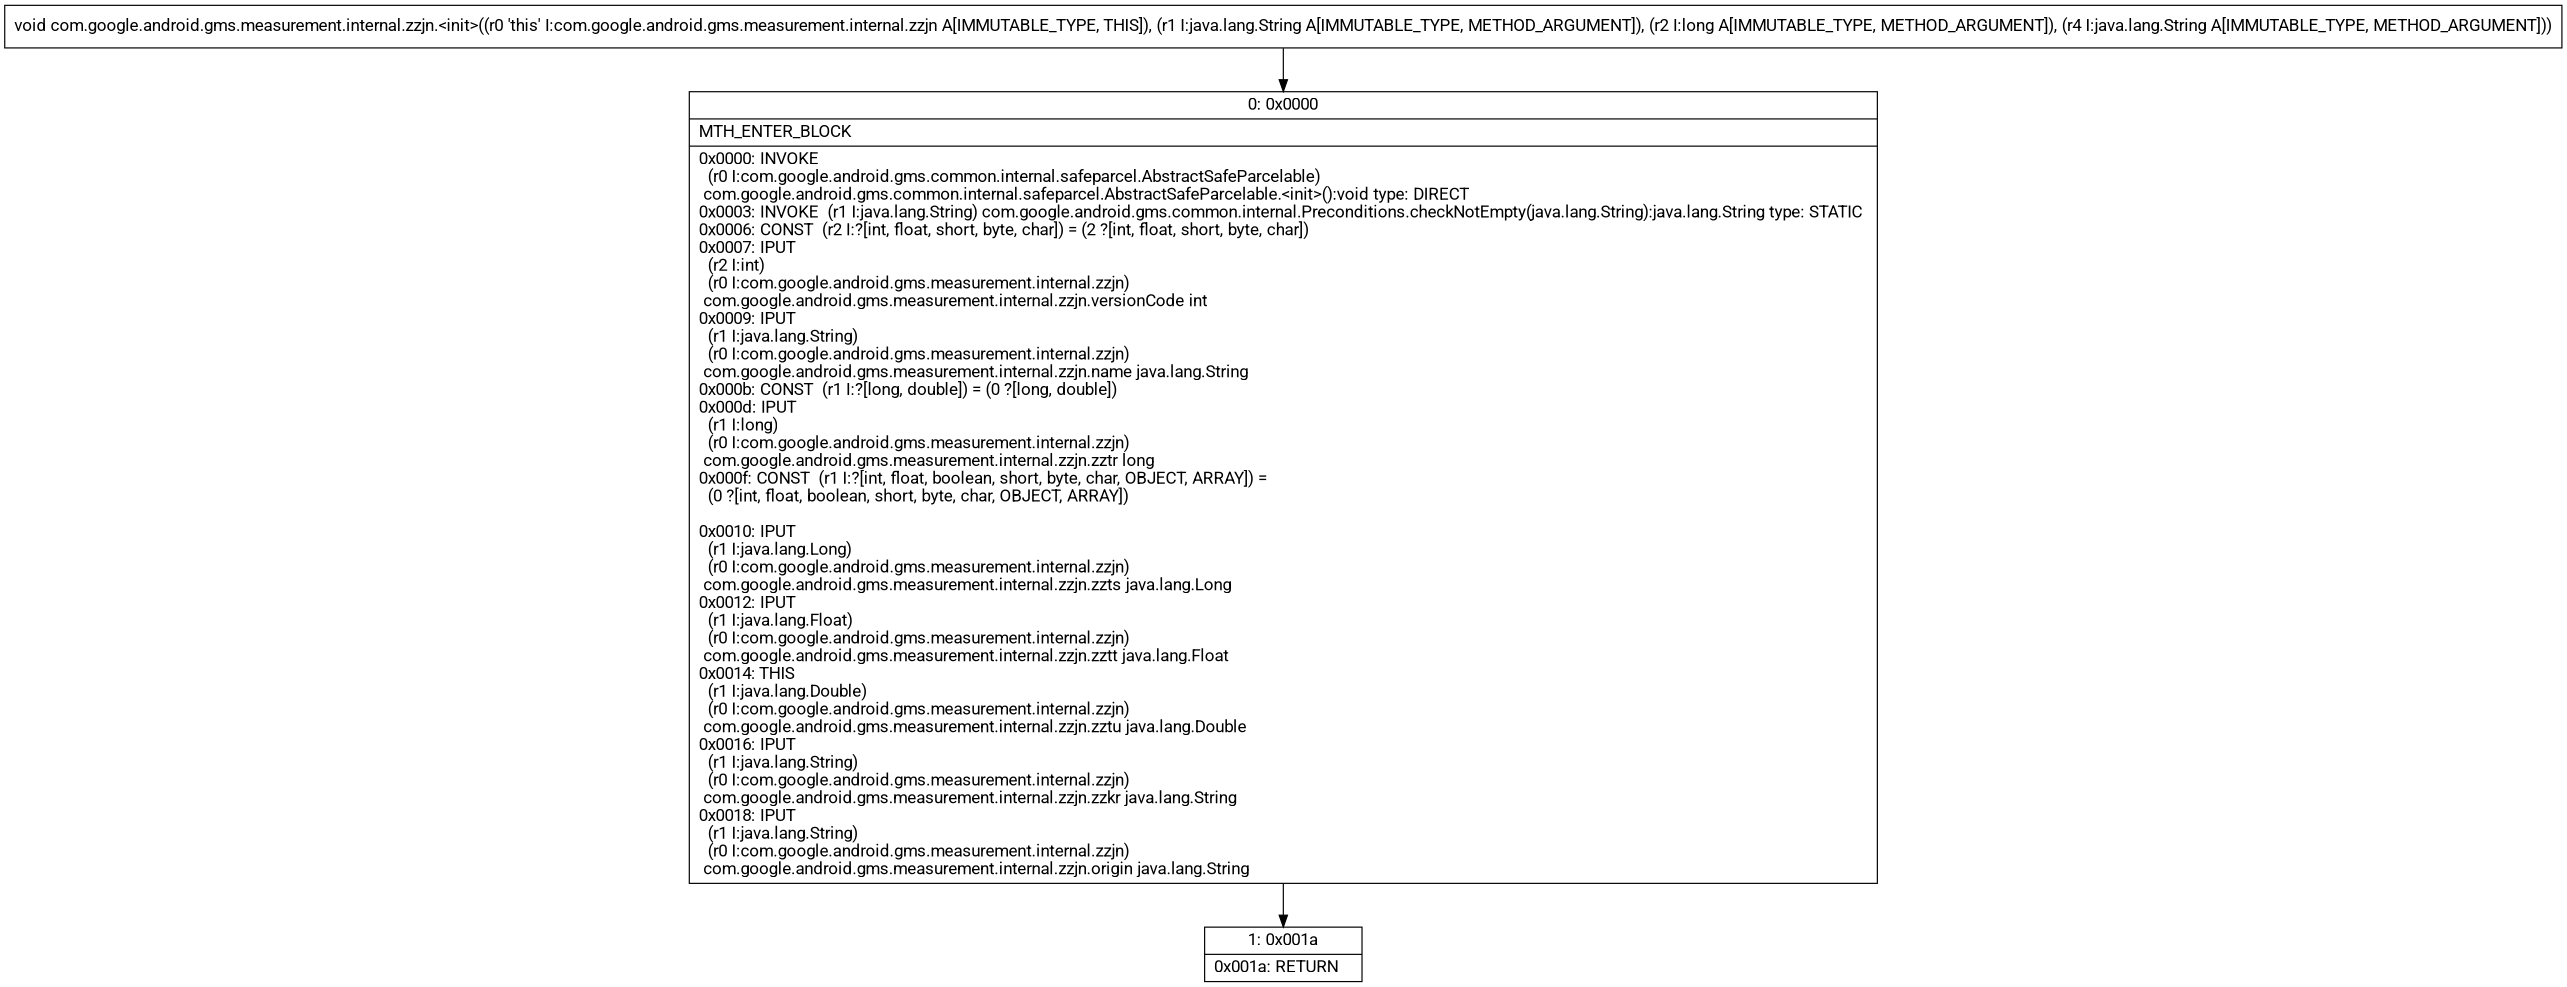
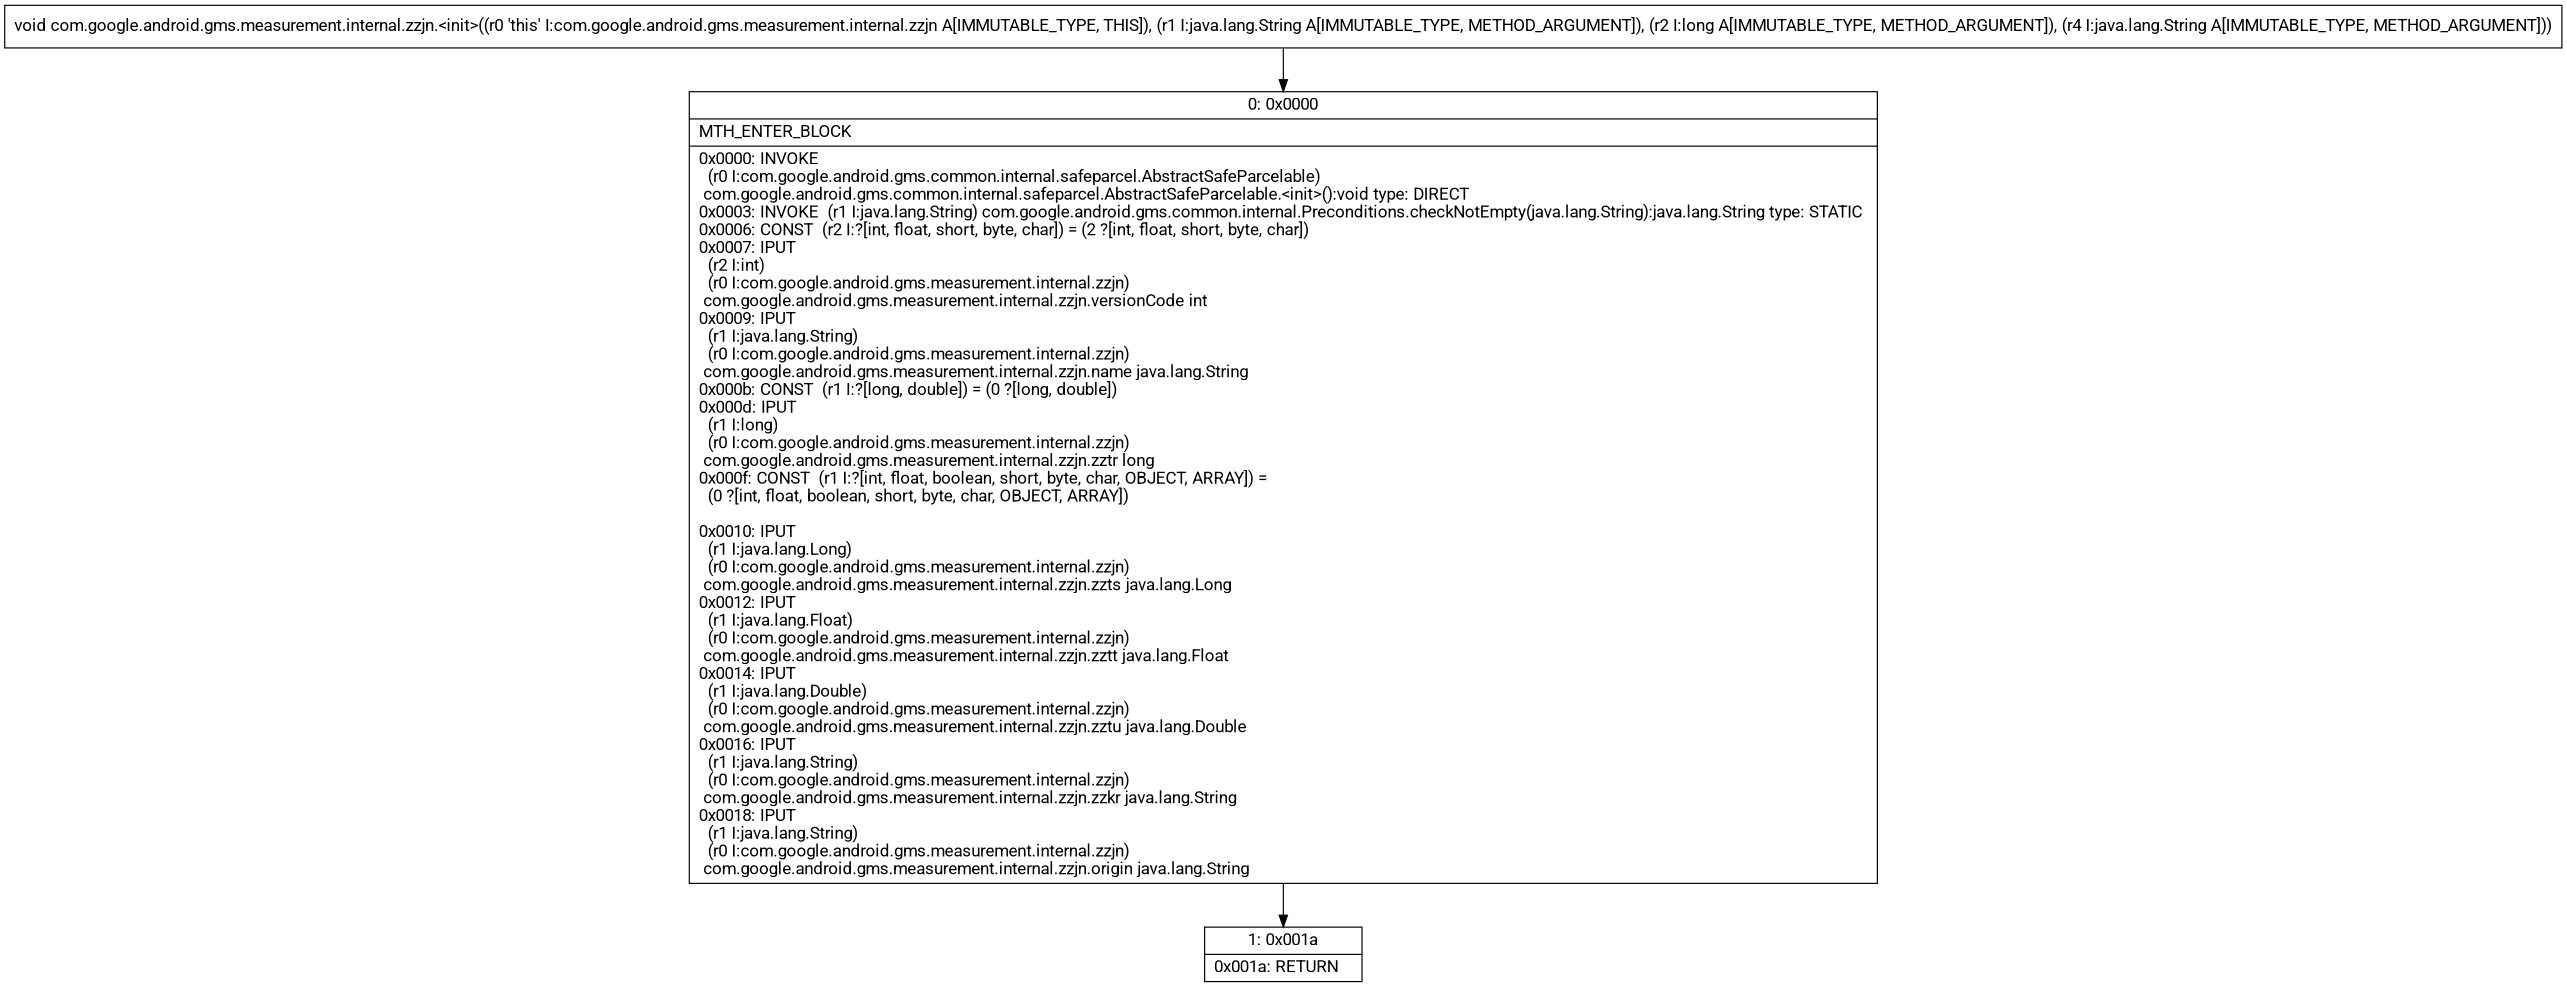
(751, 674) -> (752, 674)
